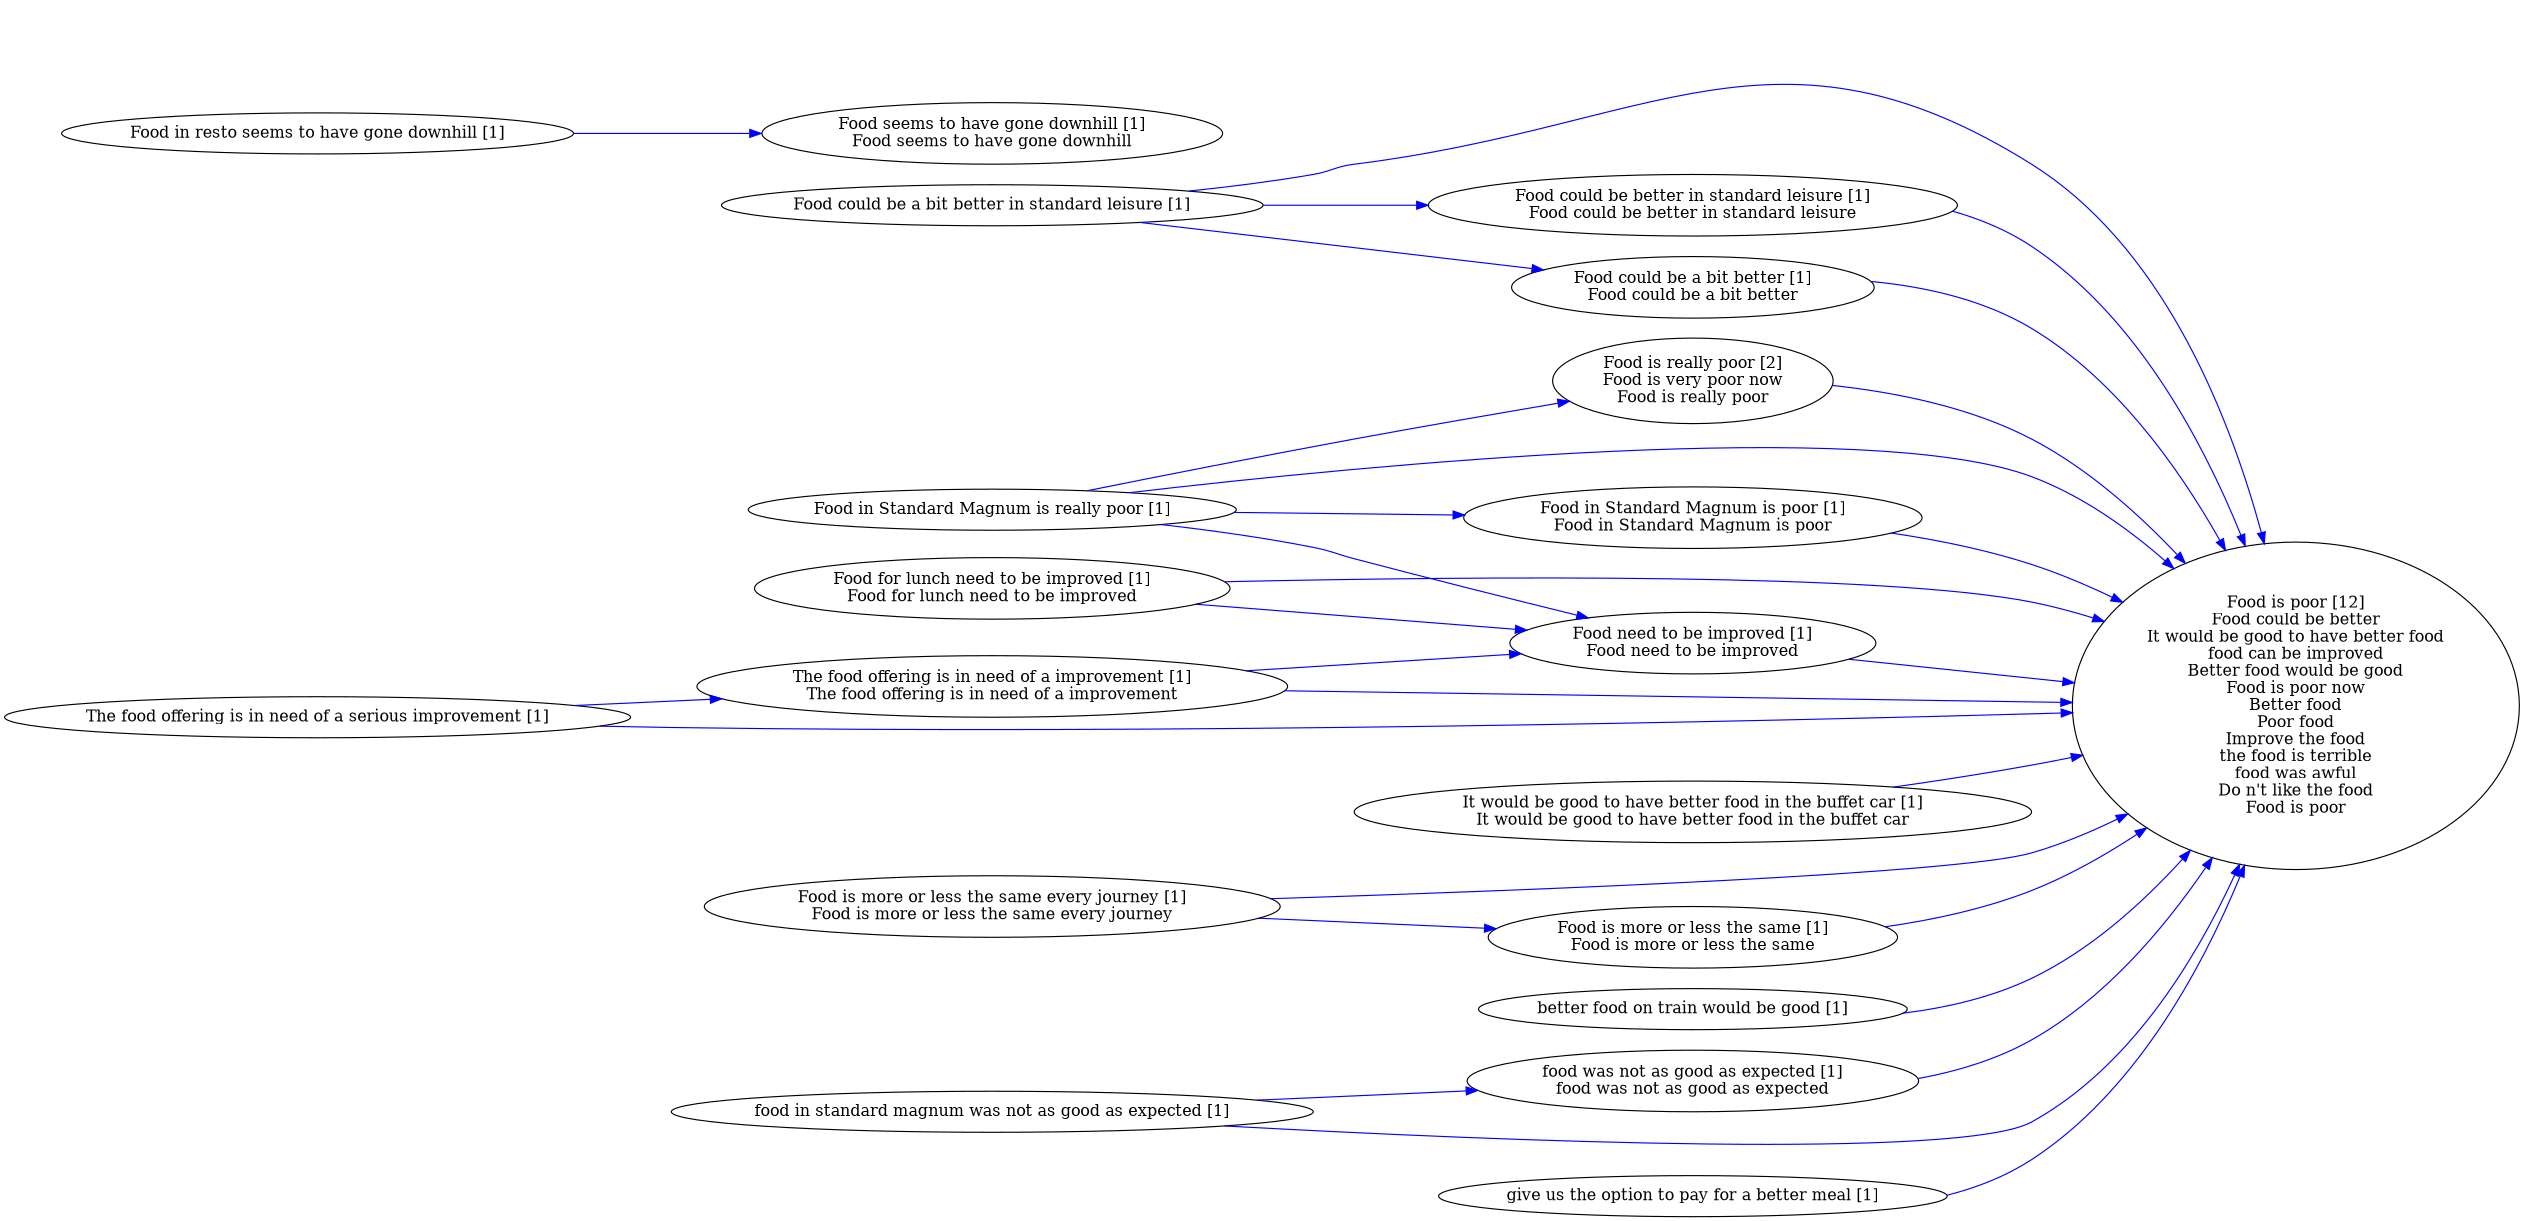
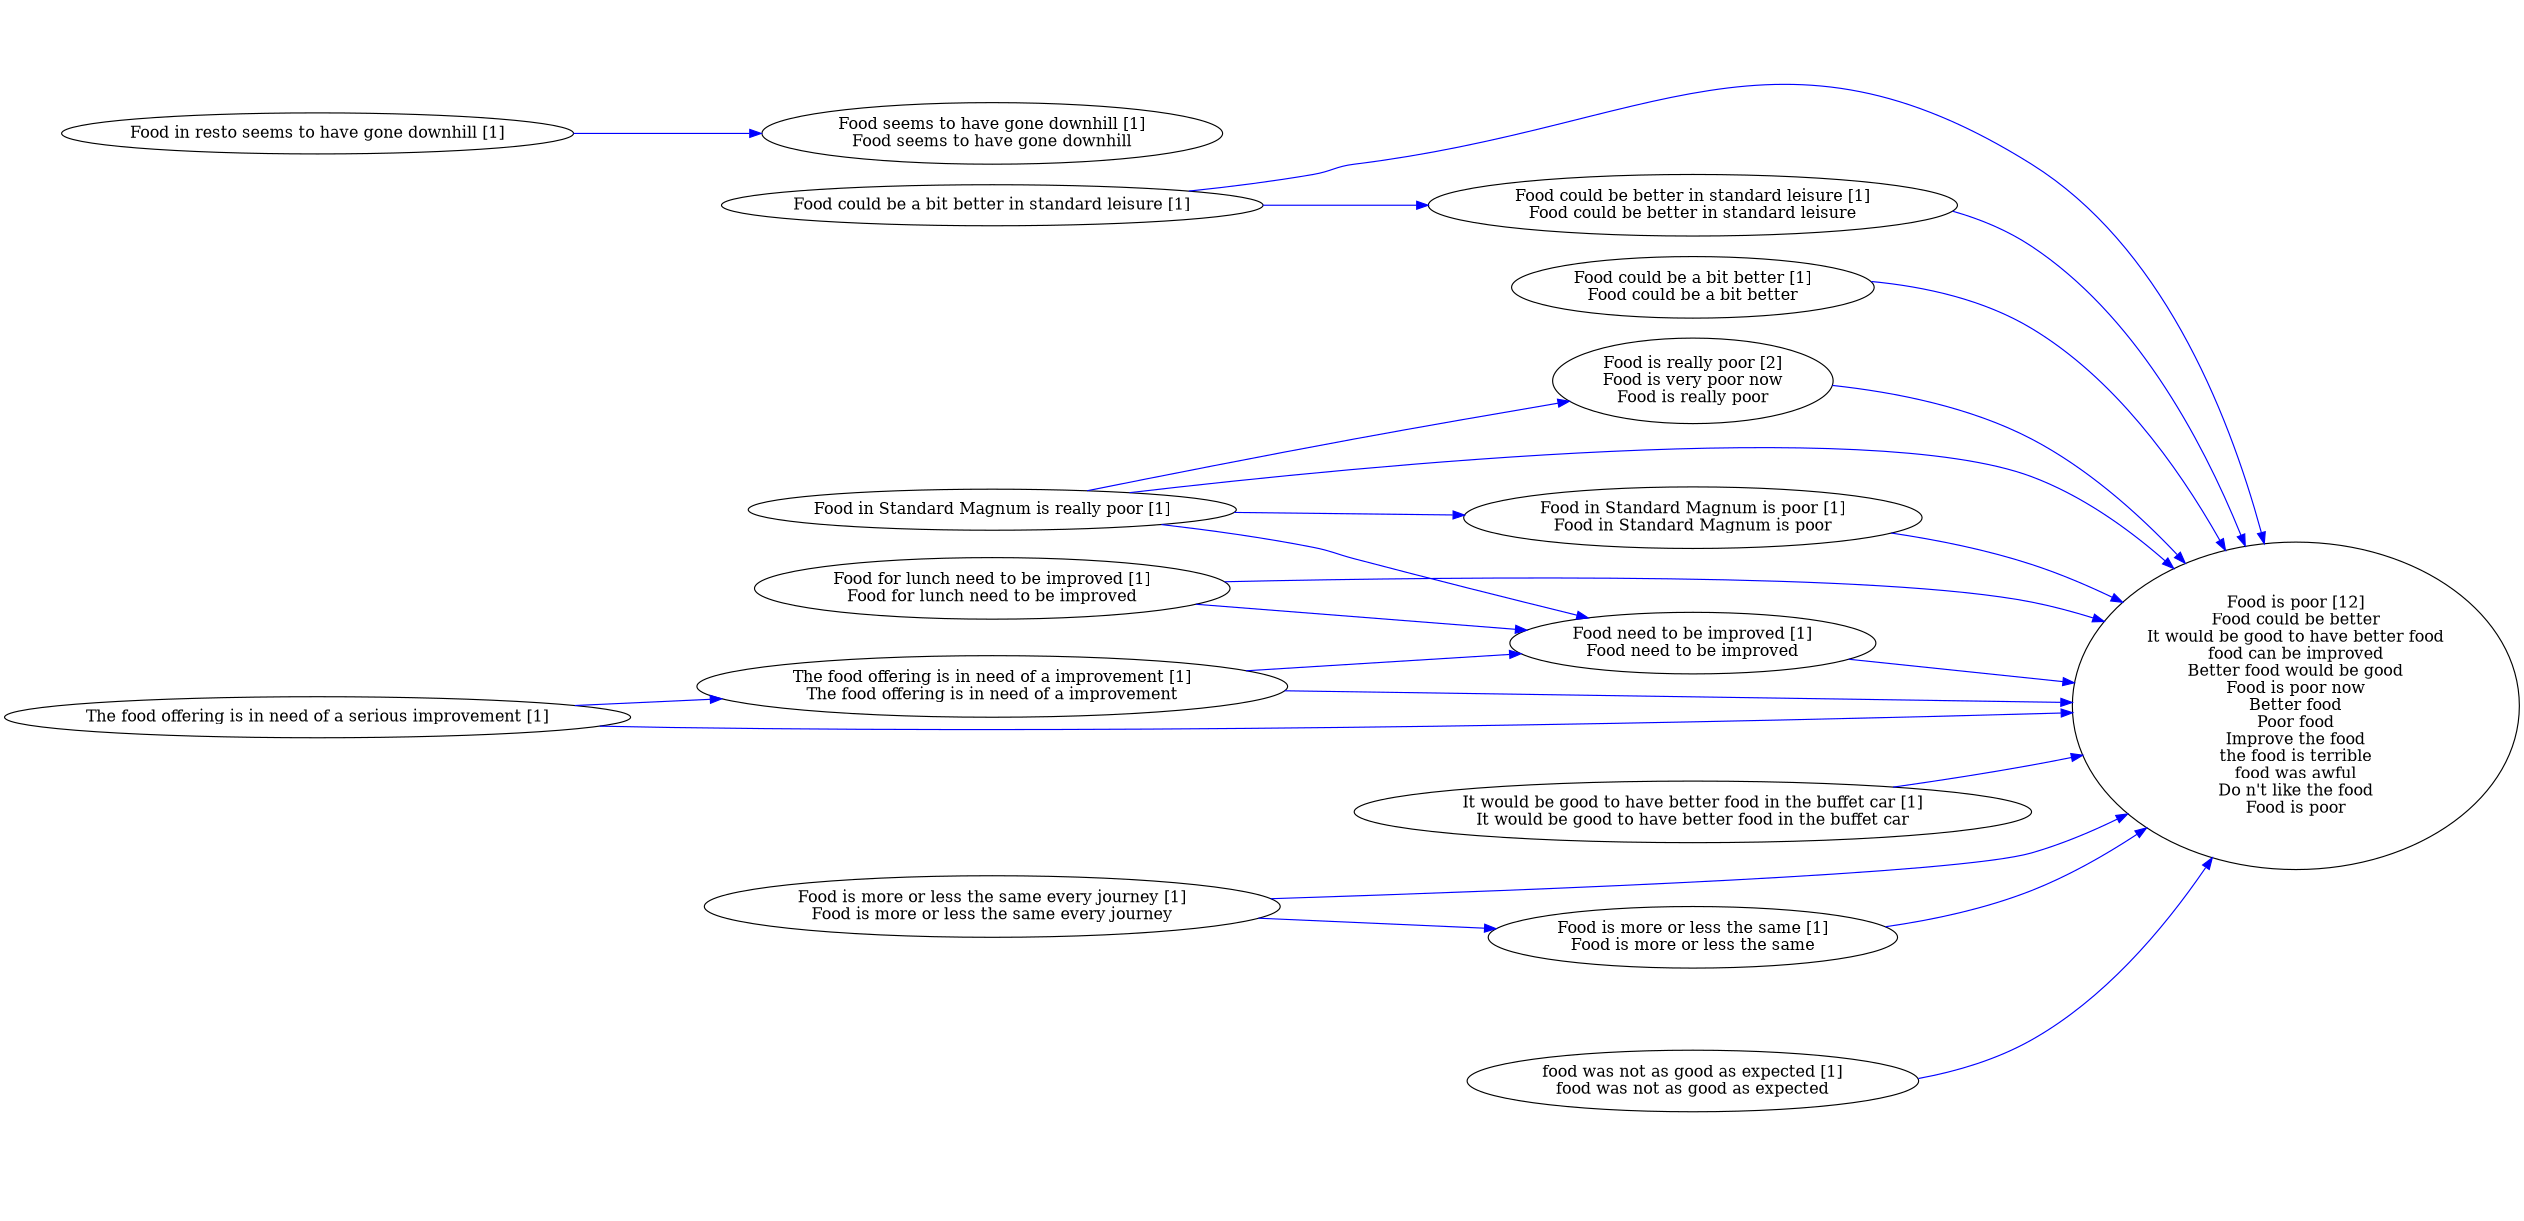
(1336, 246) -> none
(1693, 1009) -> none
(992, 1112) -> none
(1693, 1196) -> none
